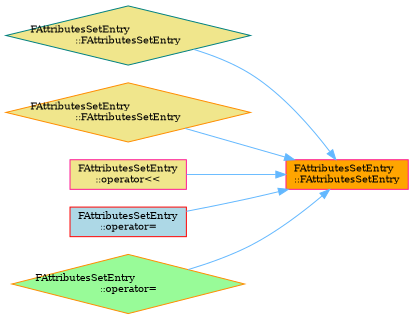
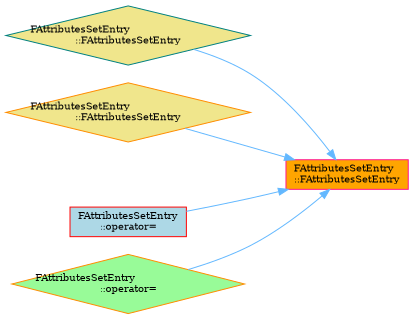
(128, 175) -> none
